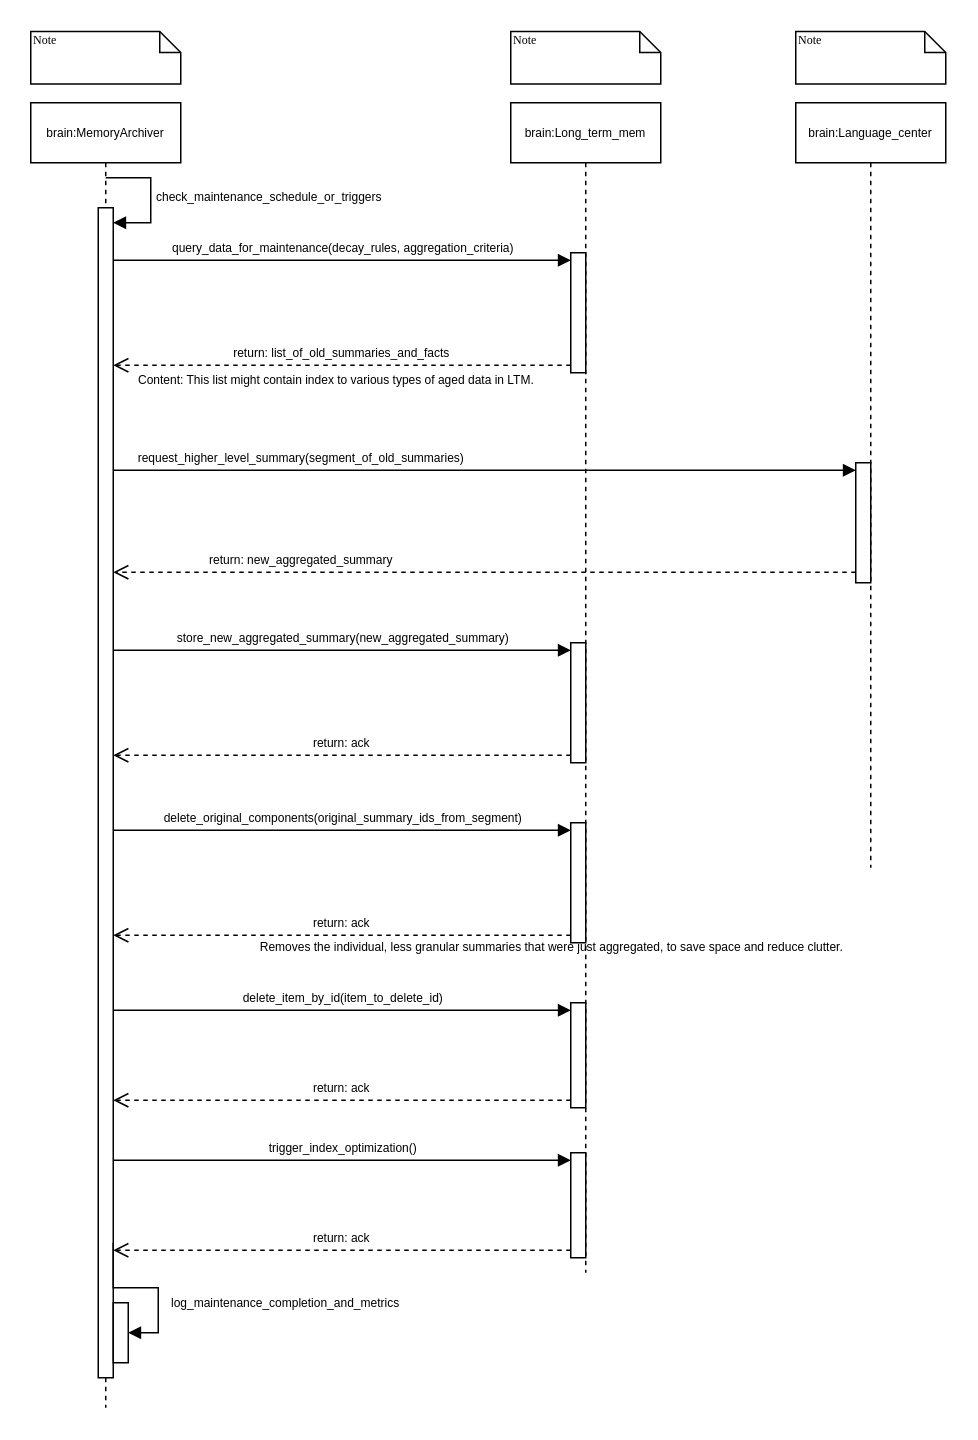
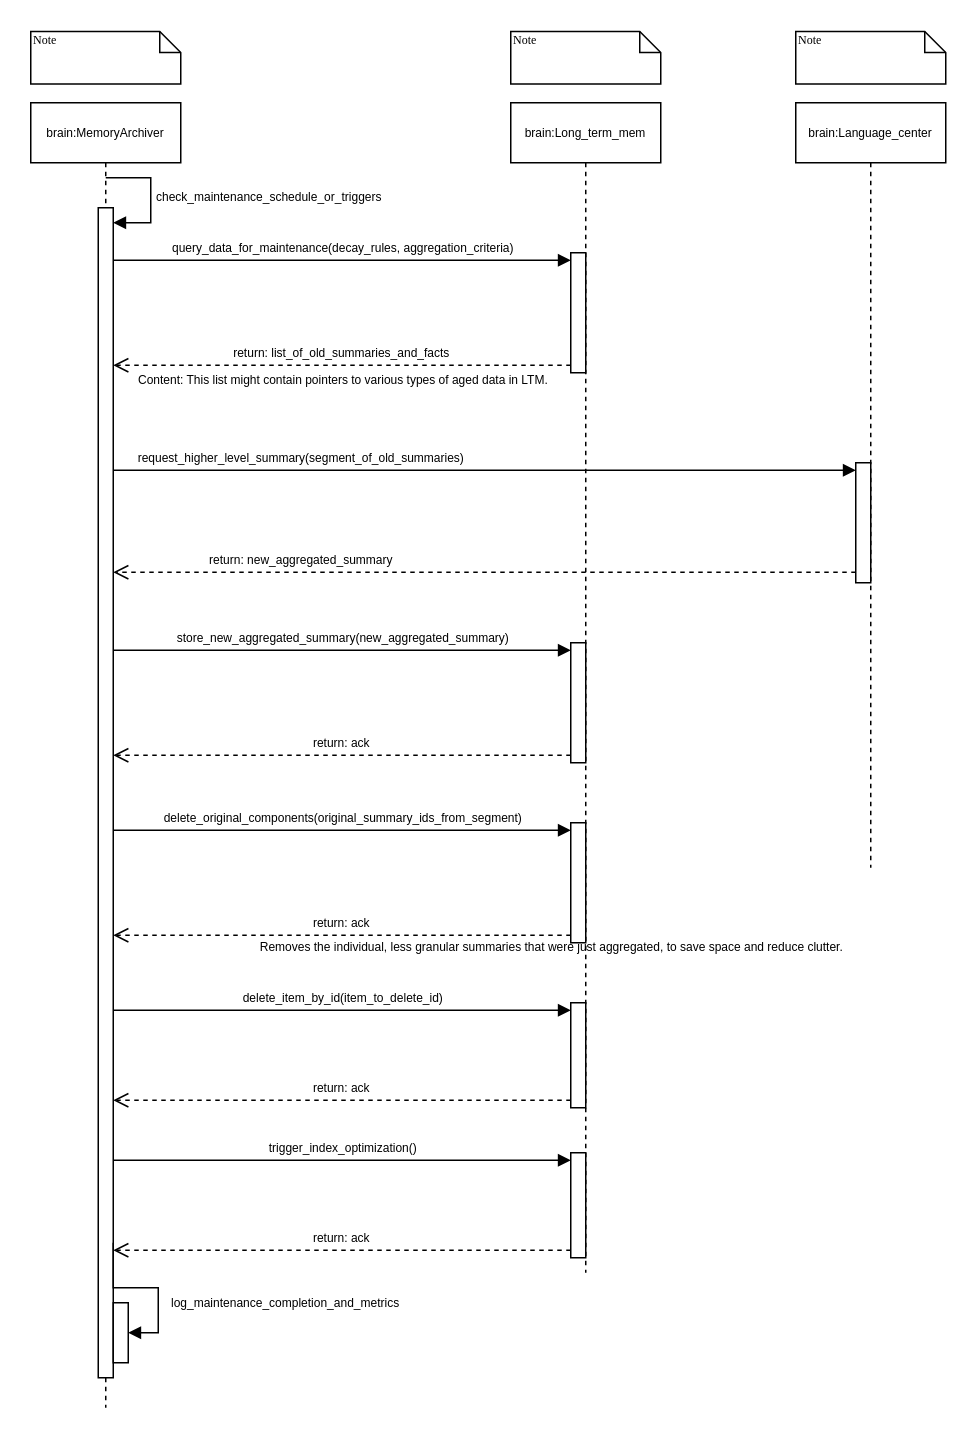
(347, 389) -> (347, 389)
